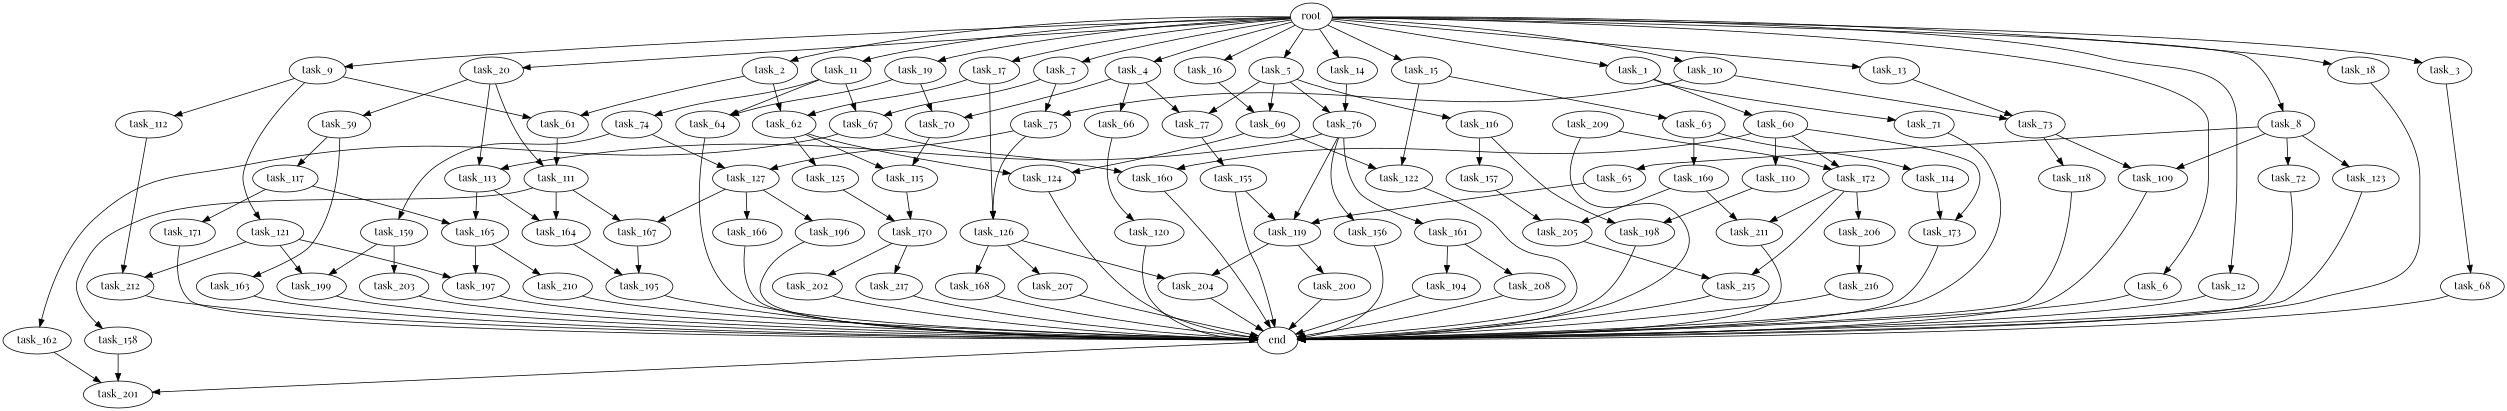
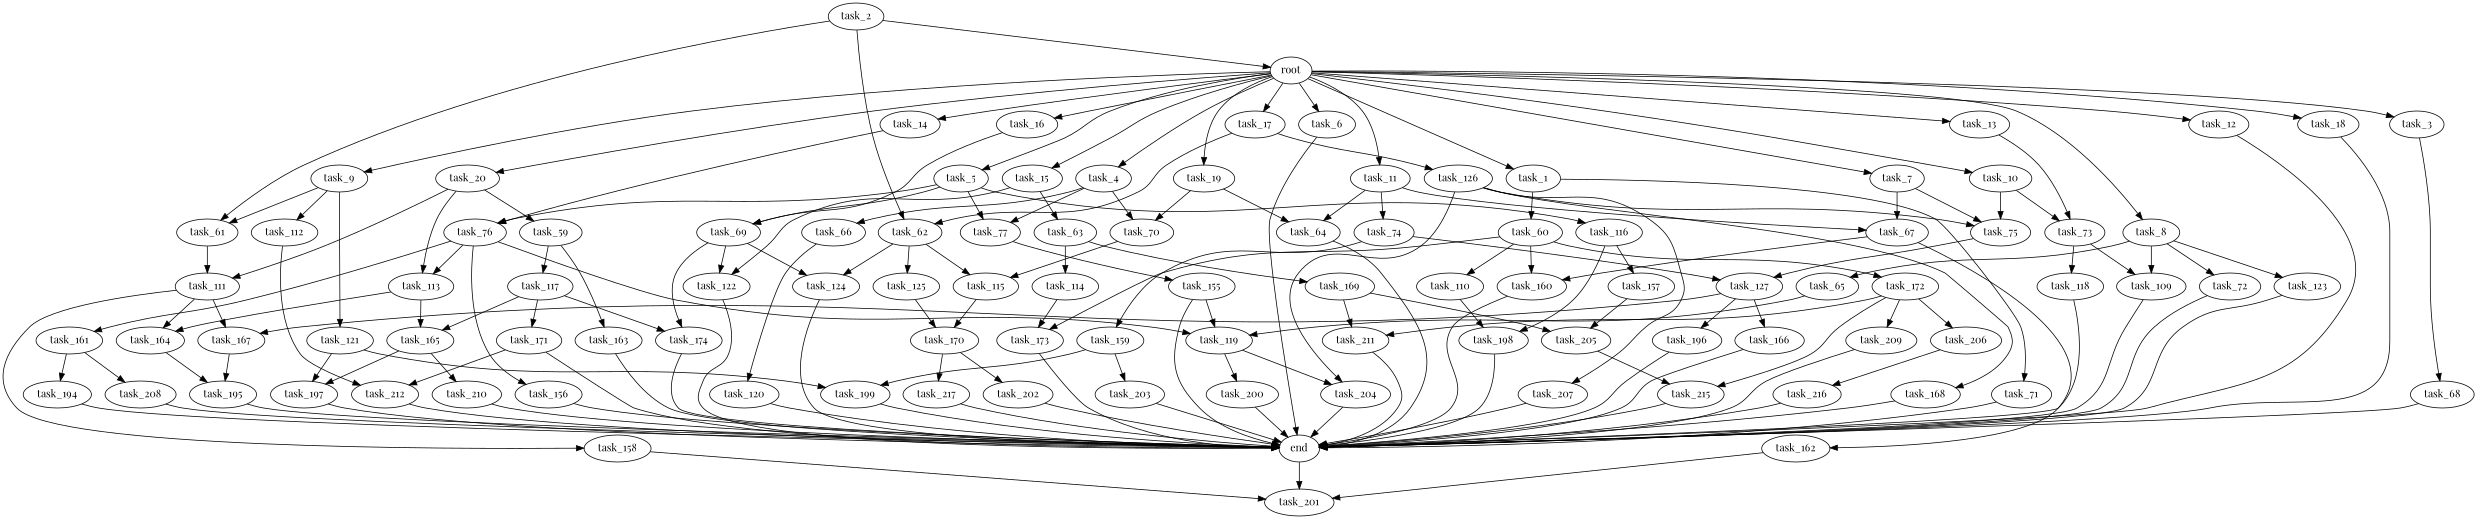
(932, 36) -> (1073, 43)
(1722, 148) -> (1895, 310)
(1001, 167) -> (1724, 209)
(199, 258) -> (472, 362)
none -> (689, 340)
